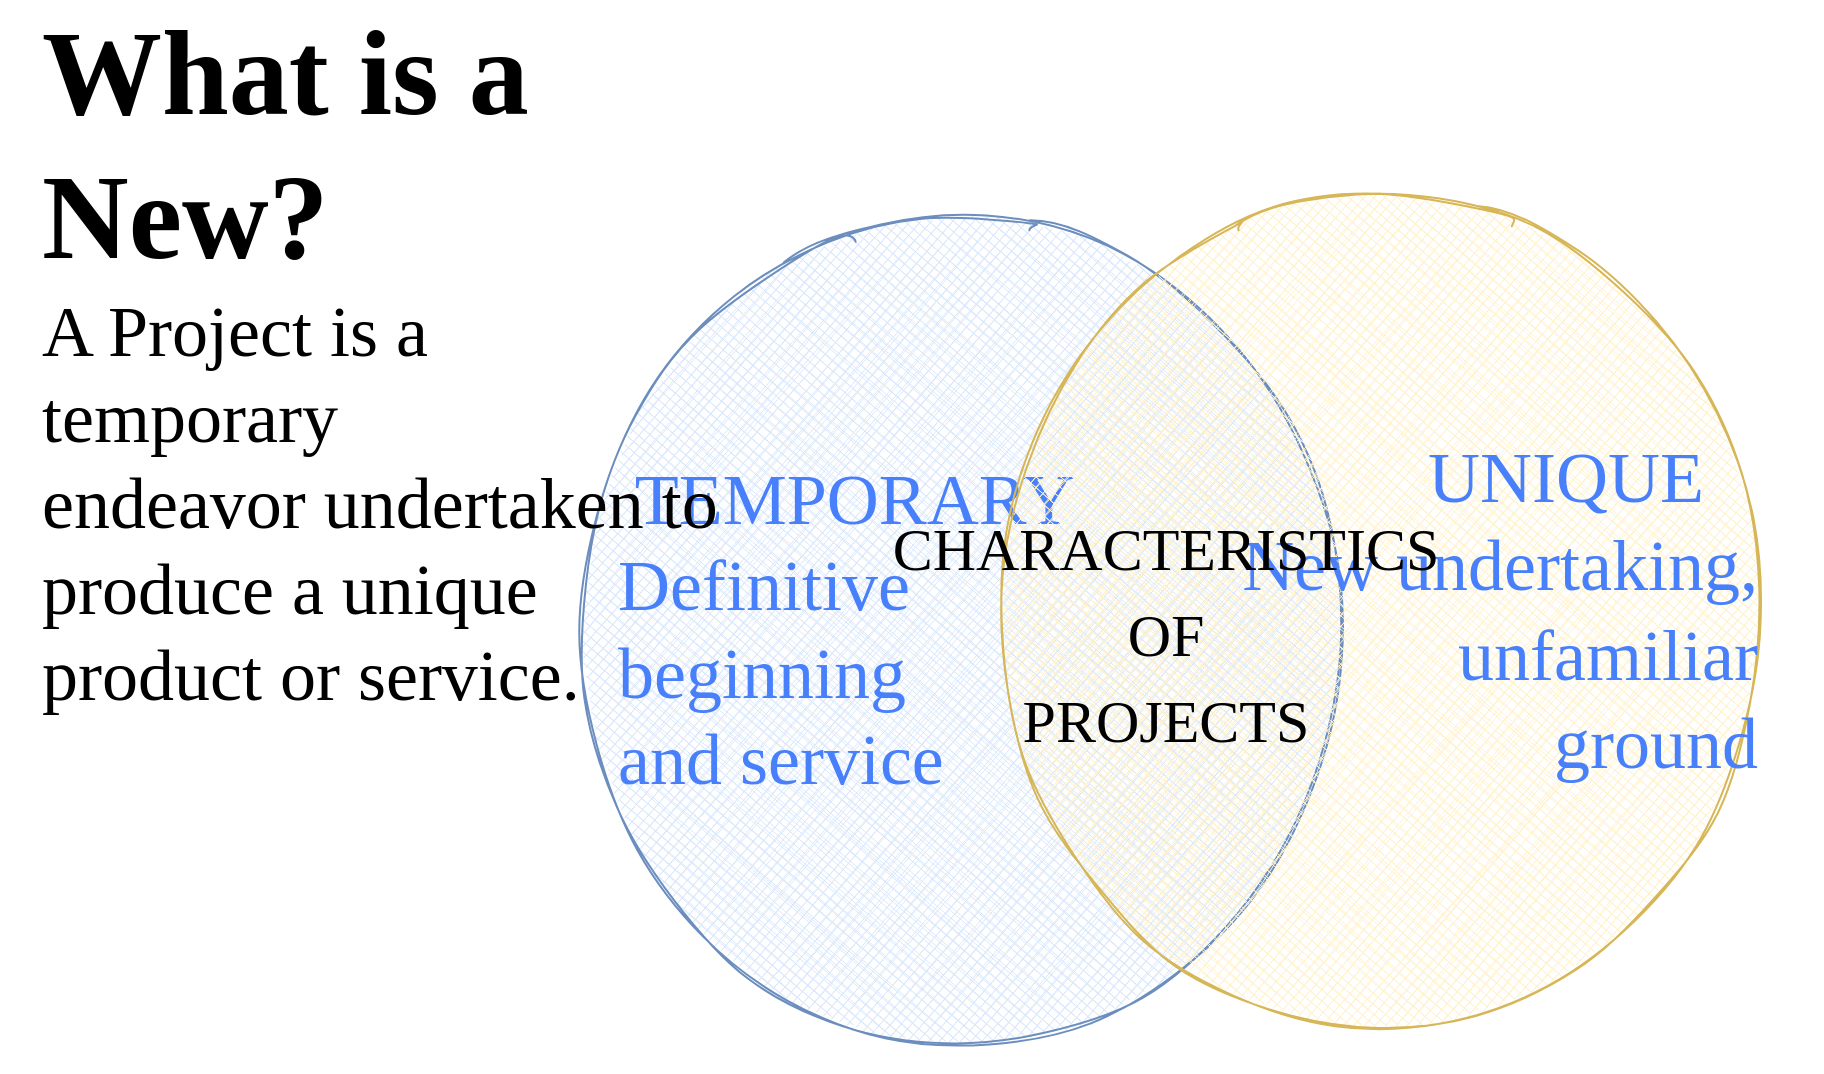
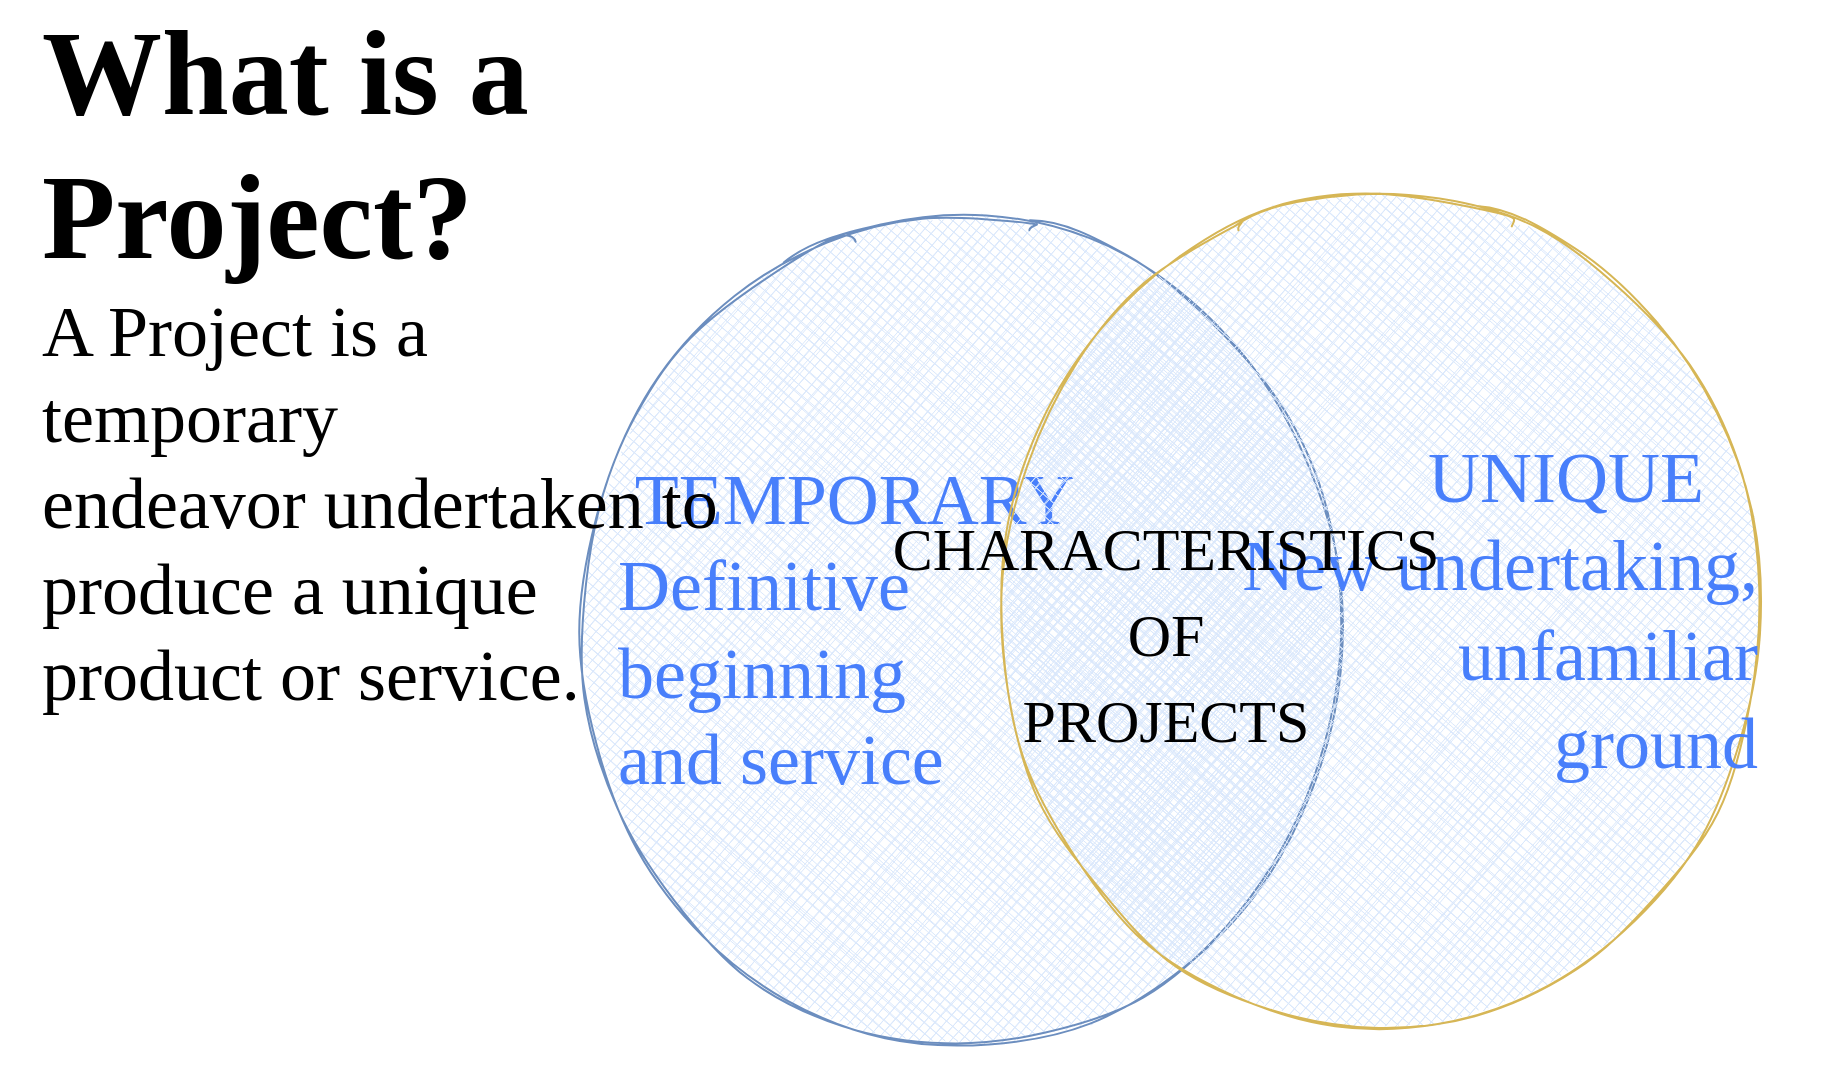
(401, 361) -> (401, 361)
(1381, 611) -> (1381, 611)
